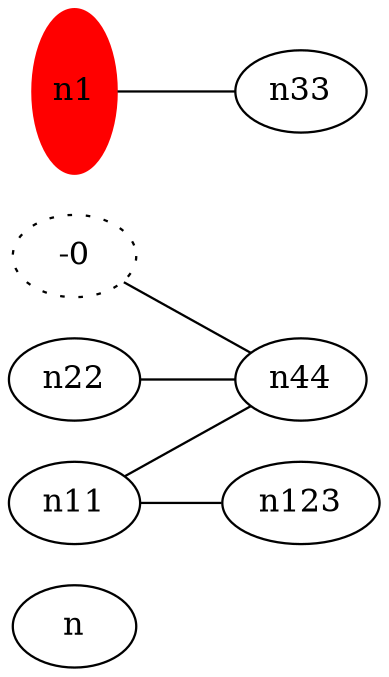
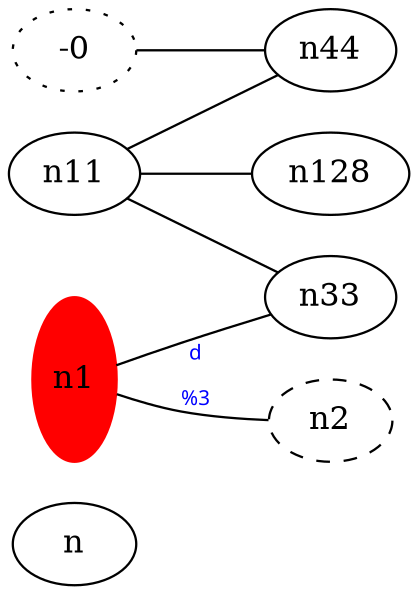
none -> (203, 235)
(75, 379) -> none
none -> (331, 421)
(301, 503) -> (331, 174)
